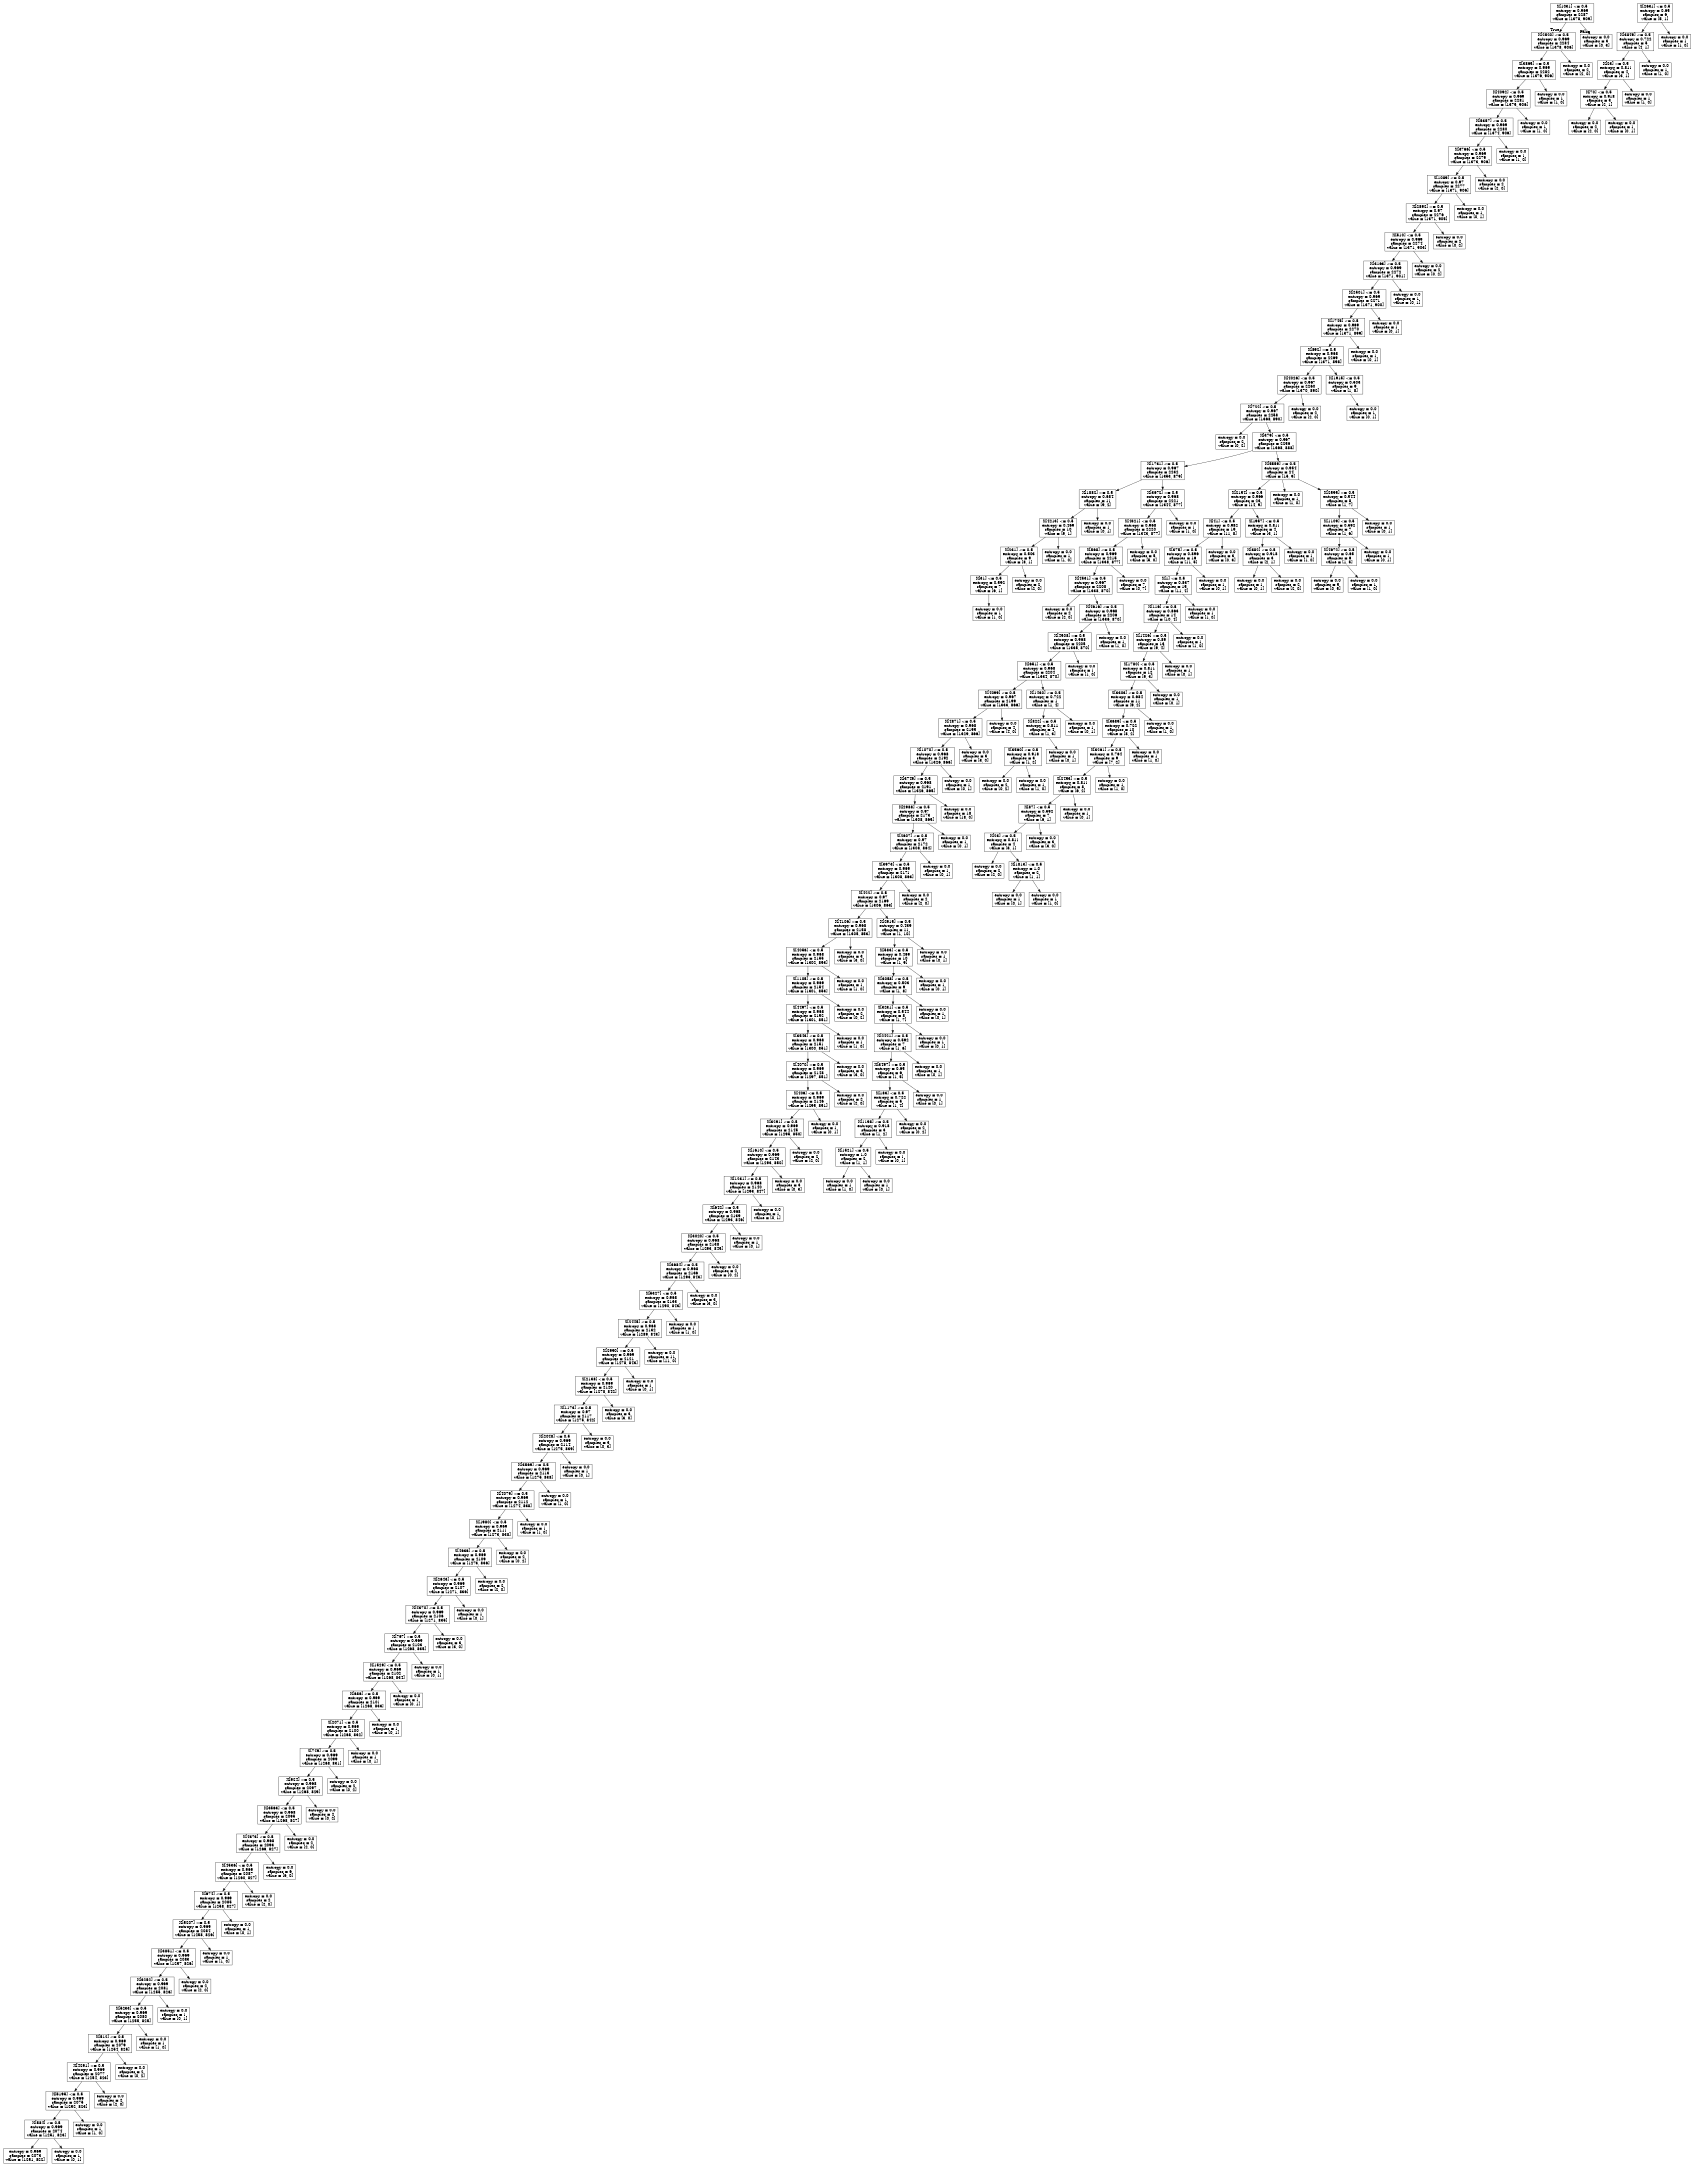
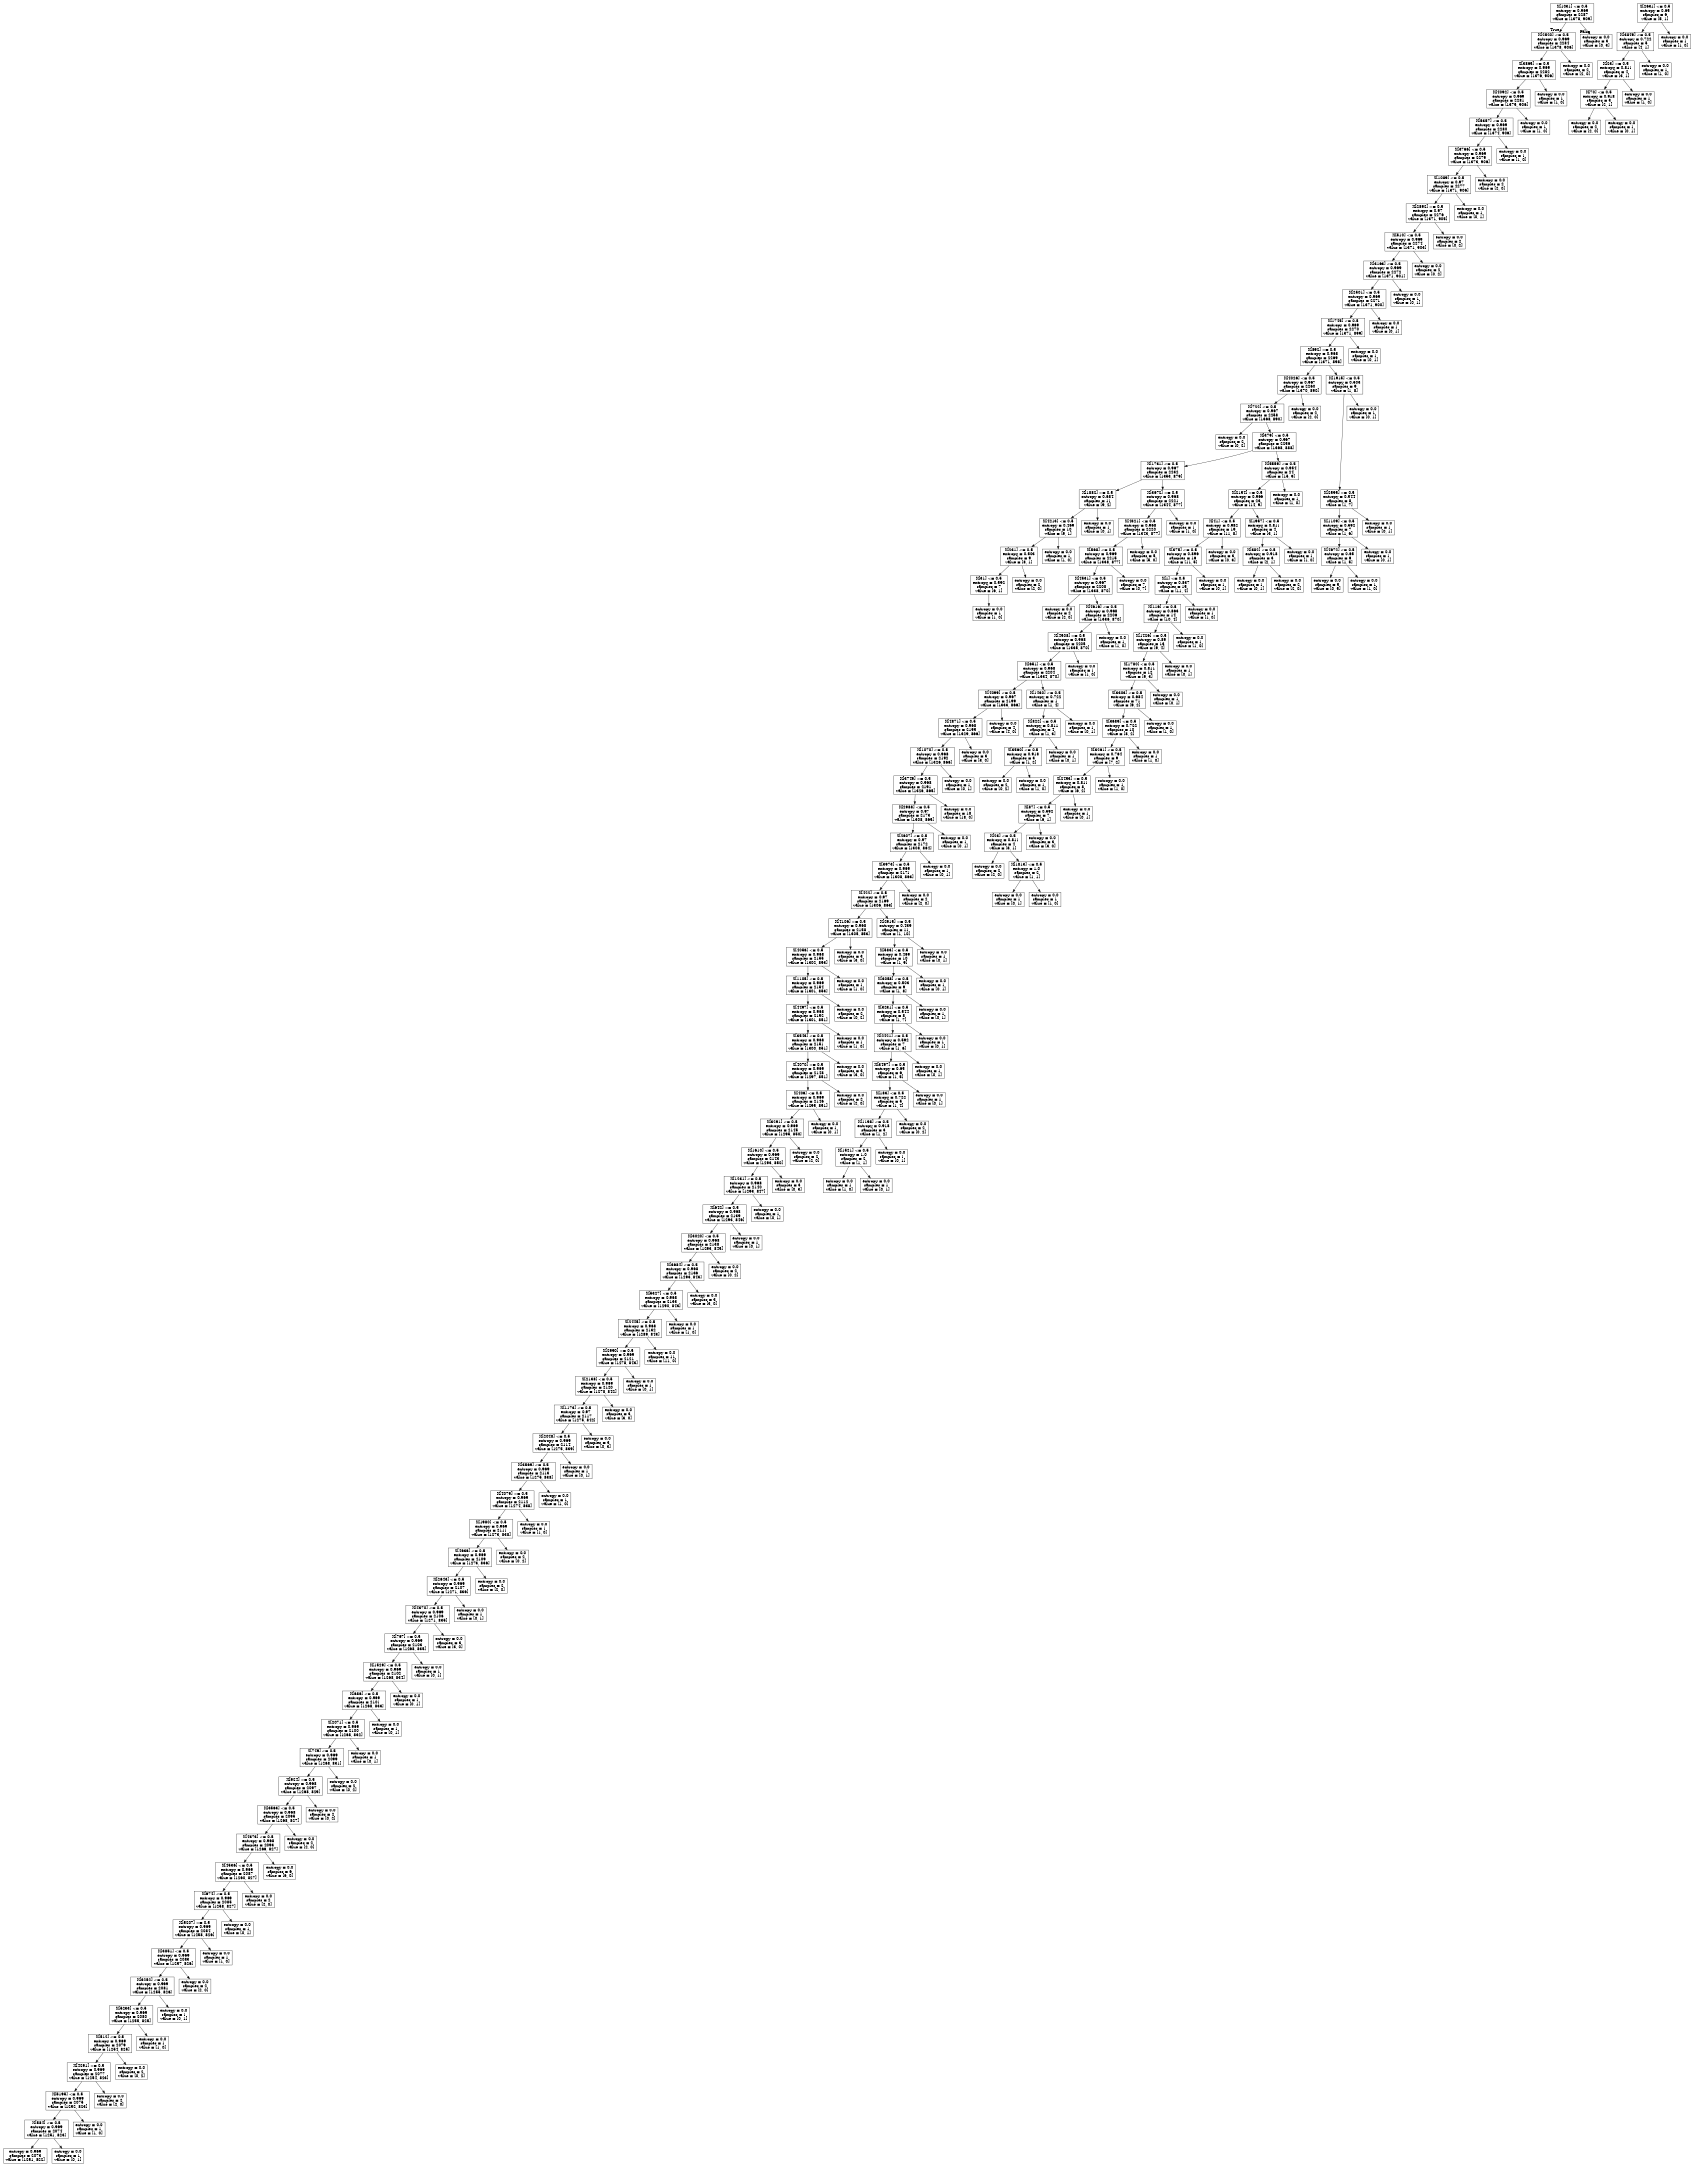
(1309, 484) -> (1342, 441)
(1127, 699) -> (1127, 699)
none -> (1033, 741)
